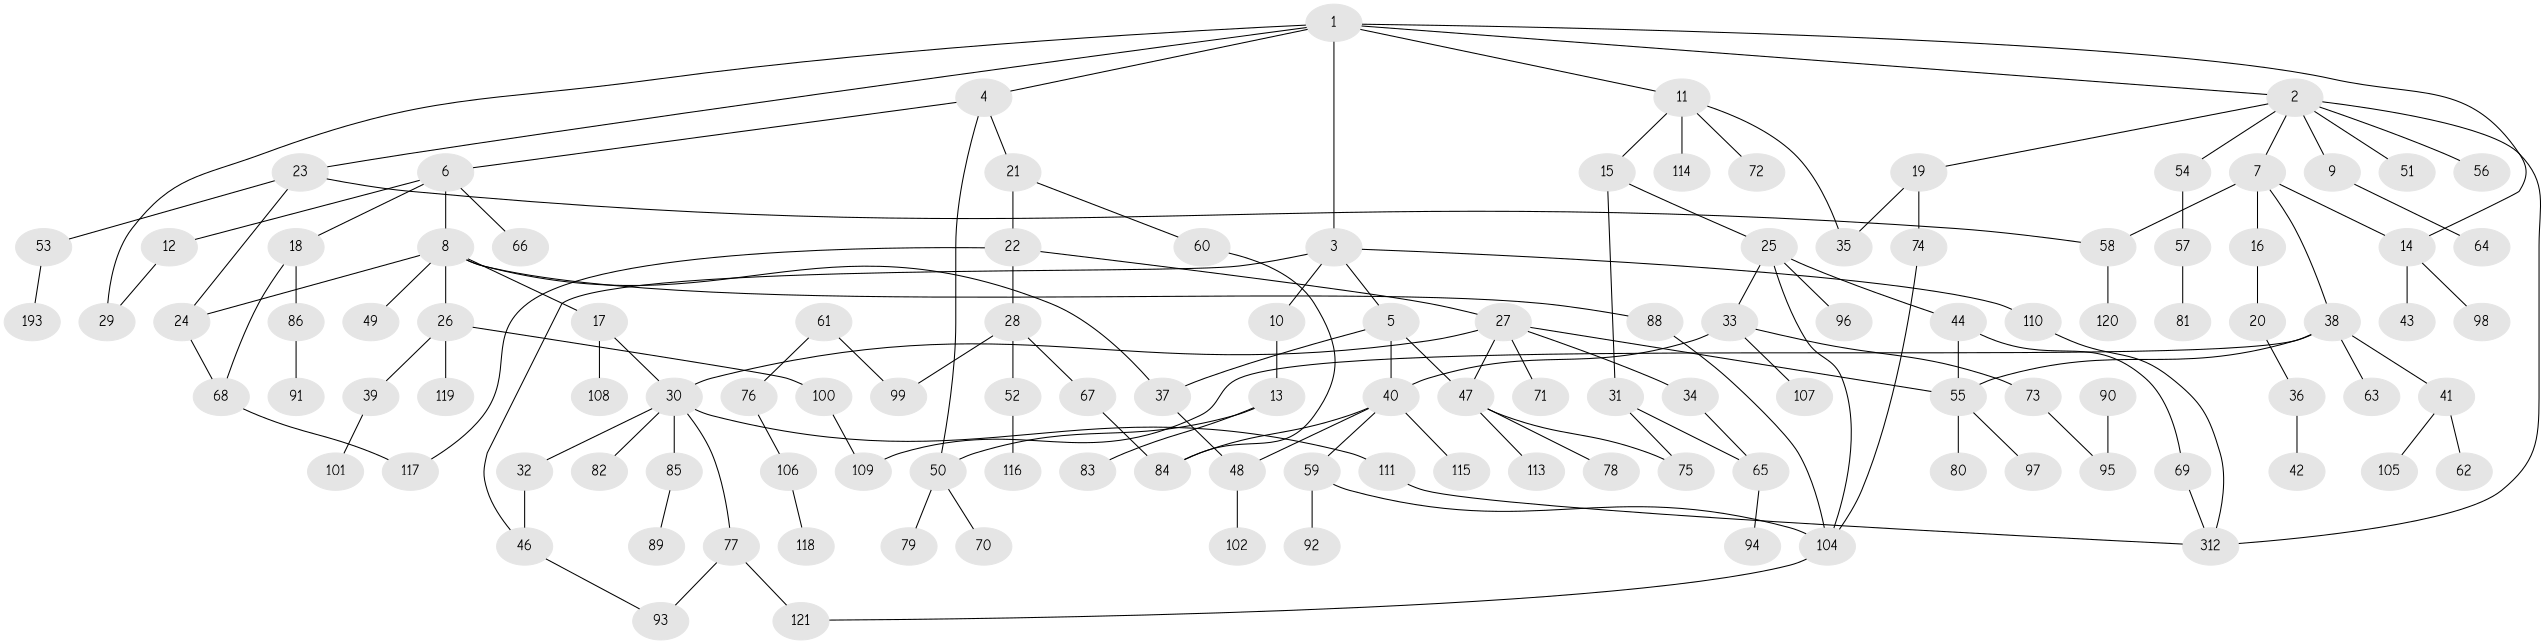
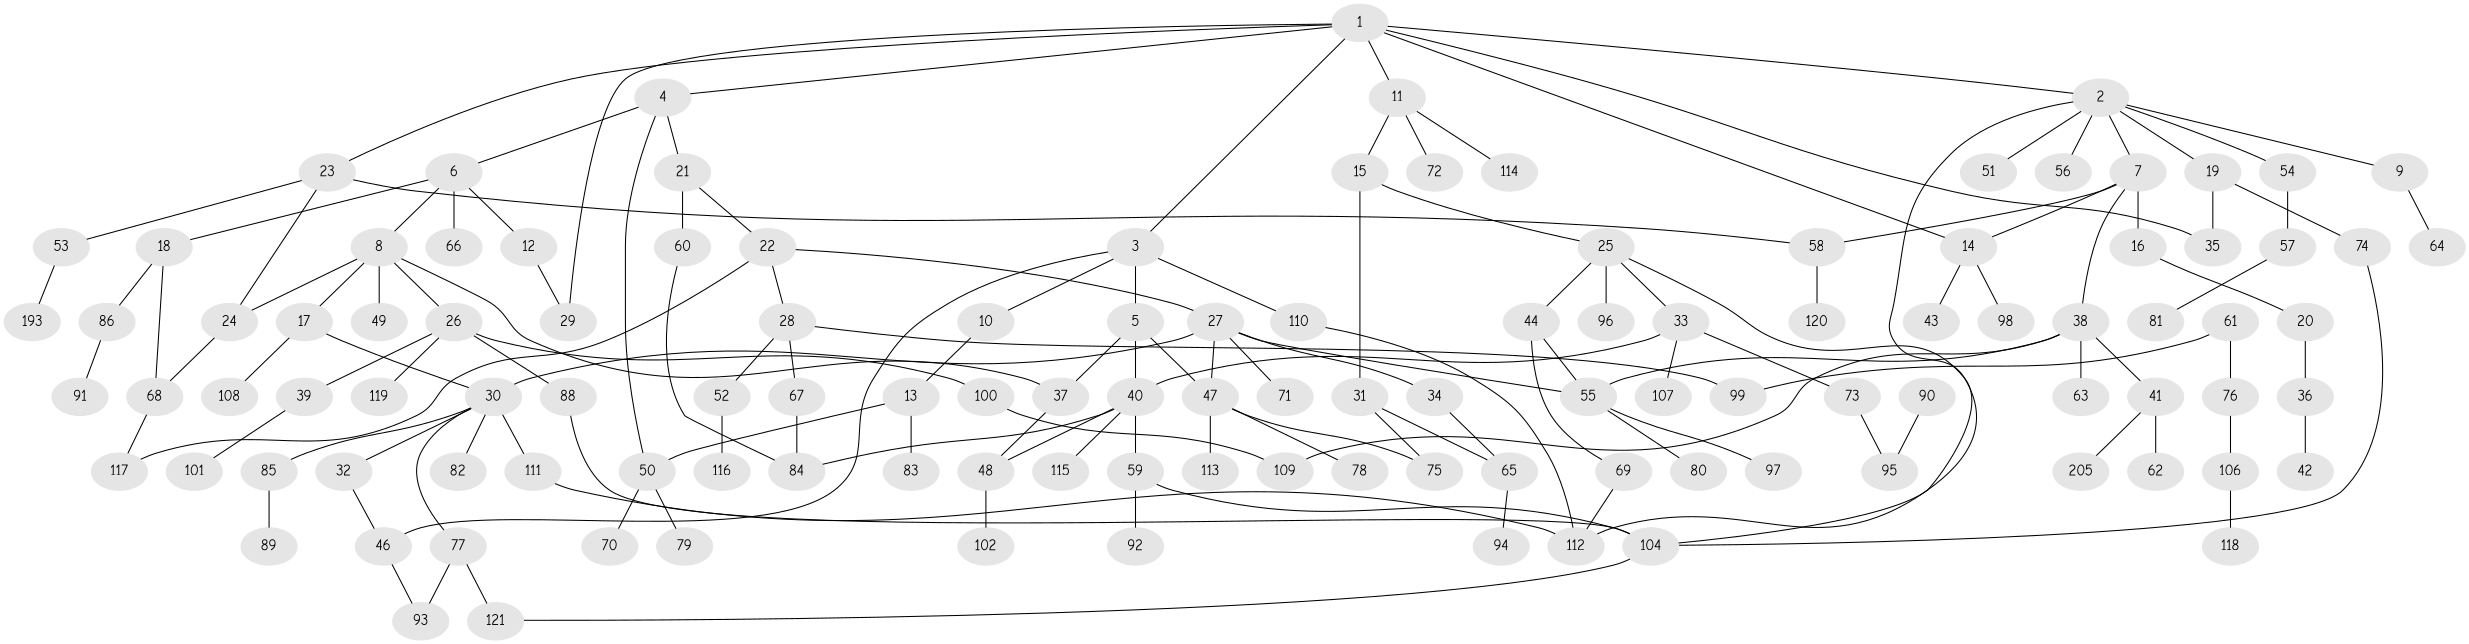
(1790, 150) -> (1786, 145)
(1076, 297) -> (519, 364)
(2389, 472) -> (2081, 472)
(2211, 546) -> (1576, 546)
